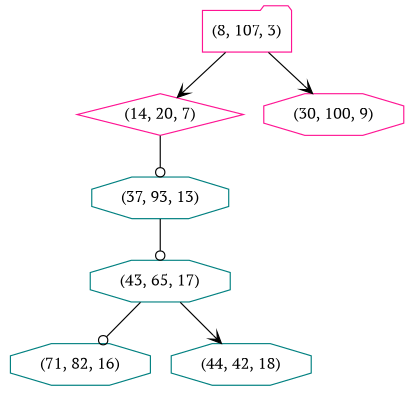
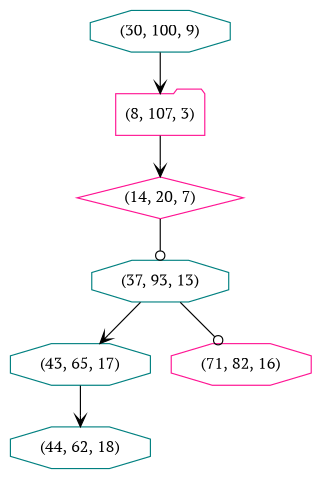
(286, 69) -> (160, 67)
(334, 115) -> (160, 31)
(160, 235) -> (124, 319)
(124, 320) -> (197, 320)
(80, 364) -> (241, 364)
(241, 364) -> (80, 448)
